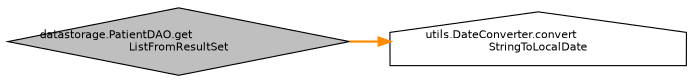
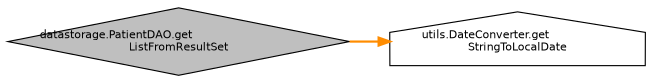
(538, 42) -> (518, 42)
